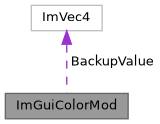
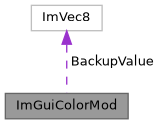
(67, 18) -> (67, 18)
